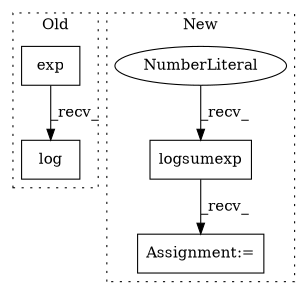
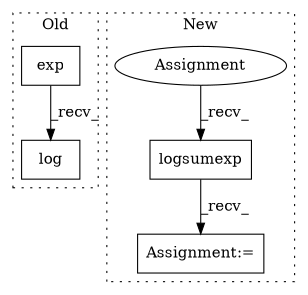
(201, 66) -> (201, 66)
